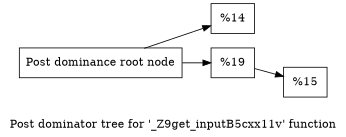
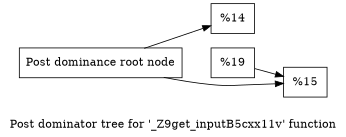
(193, 63) -> (219, 85)
